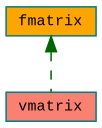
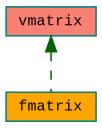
(51, 72) -> (51, 72)
